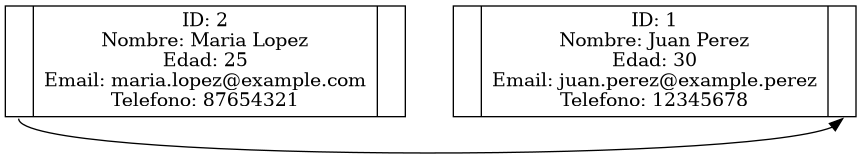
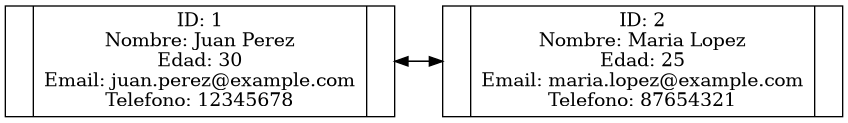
none -> (412, 61)
(655, 81) -> (200, 81)
